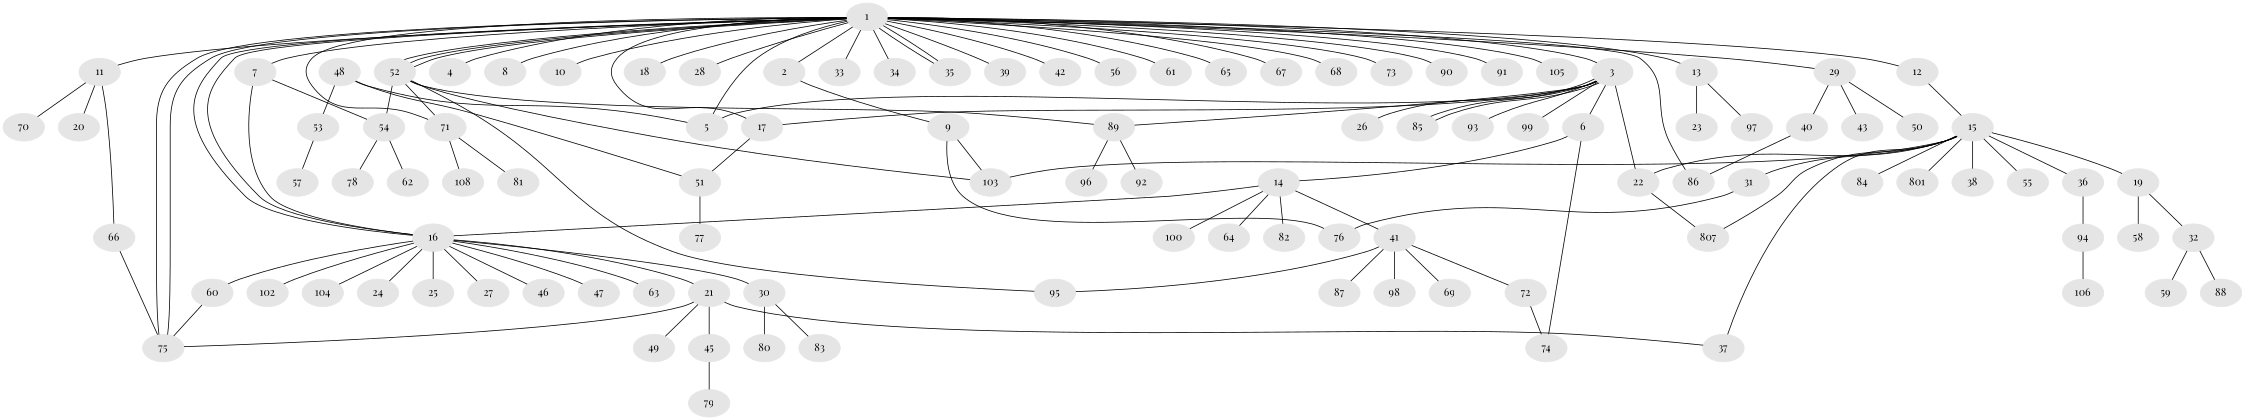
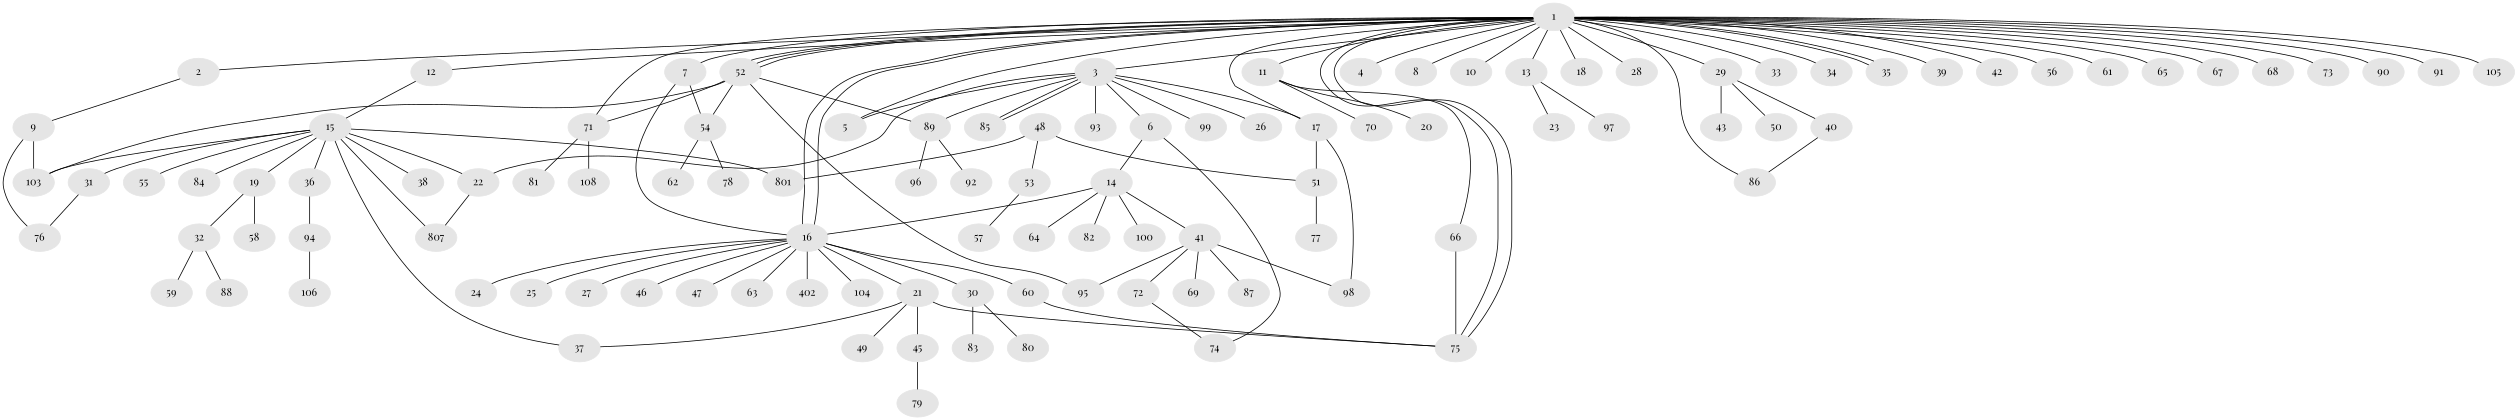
(521, 106) -> (915, 161)
none -> (1352, 207)
(268, 293) -> (807, 293)
